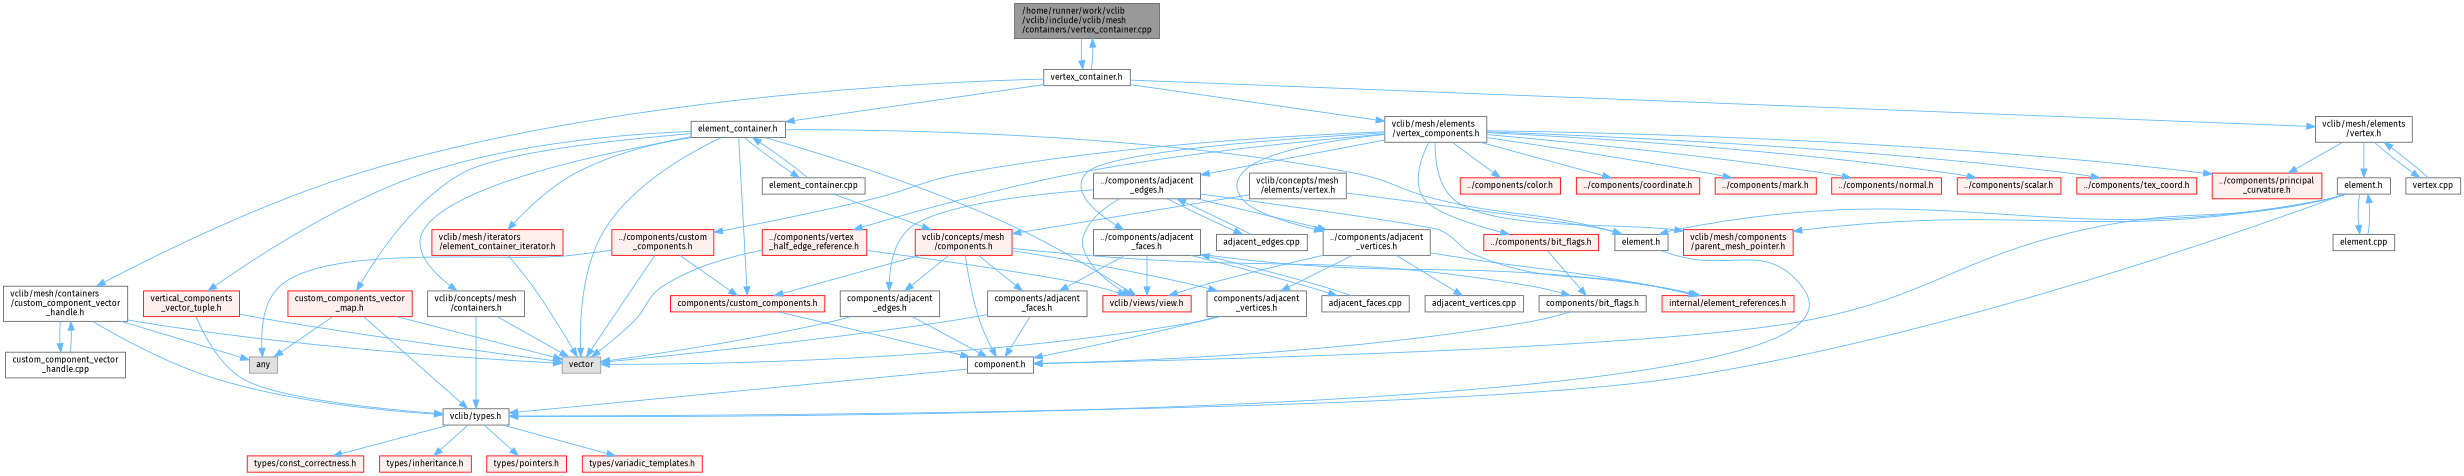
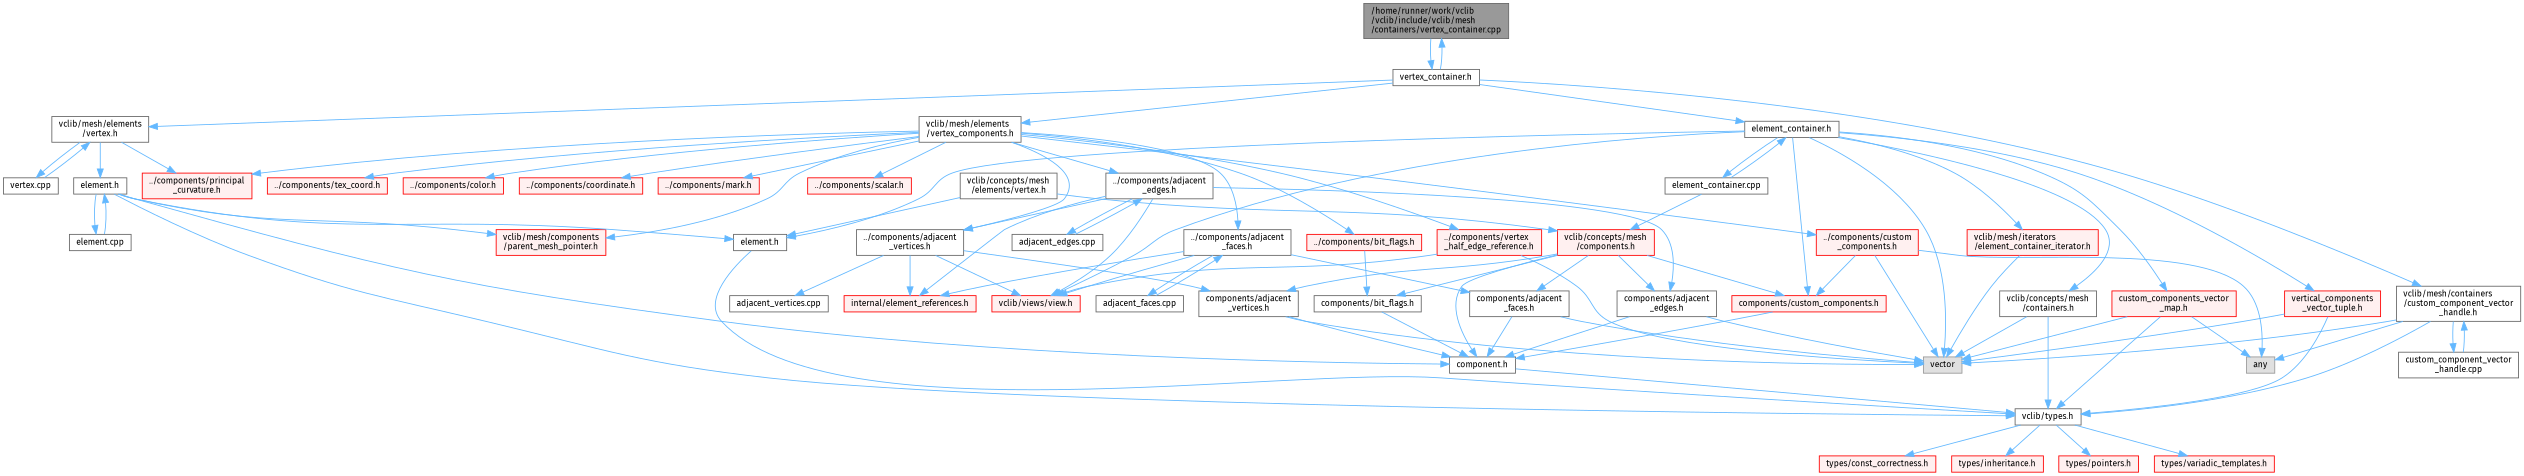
(1887, 186) -> none
